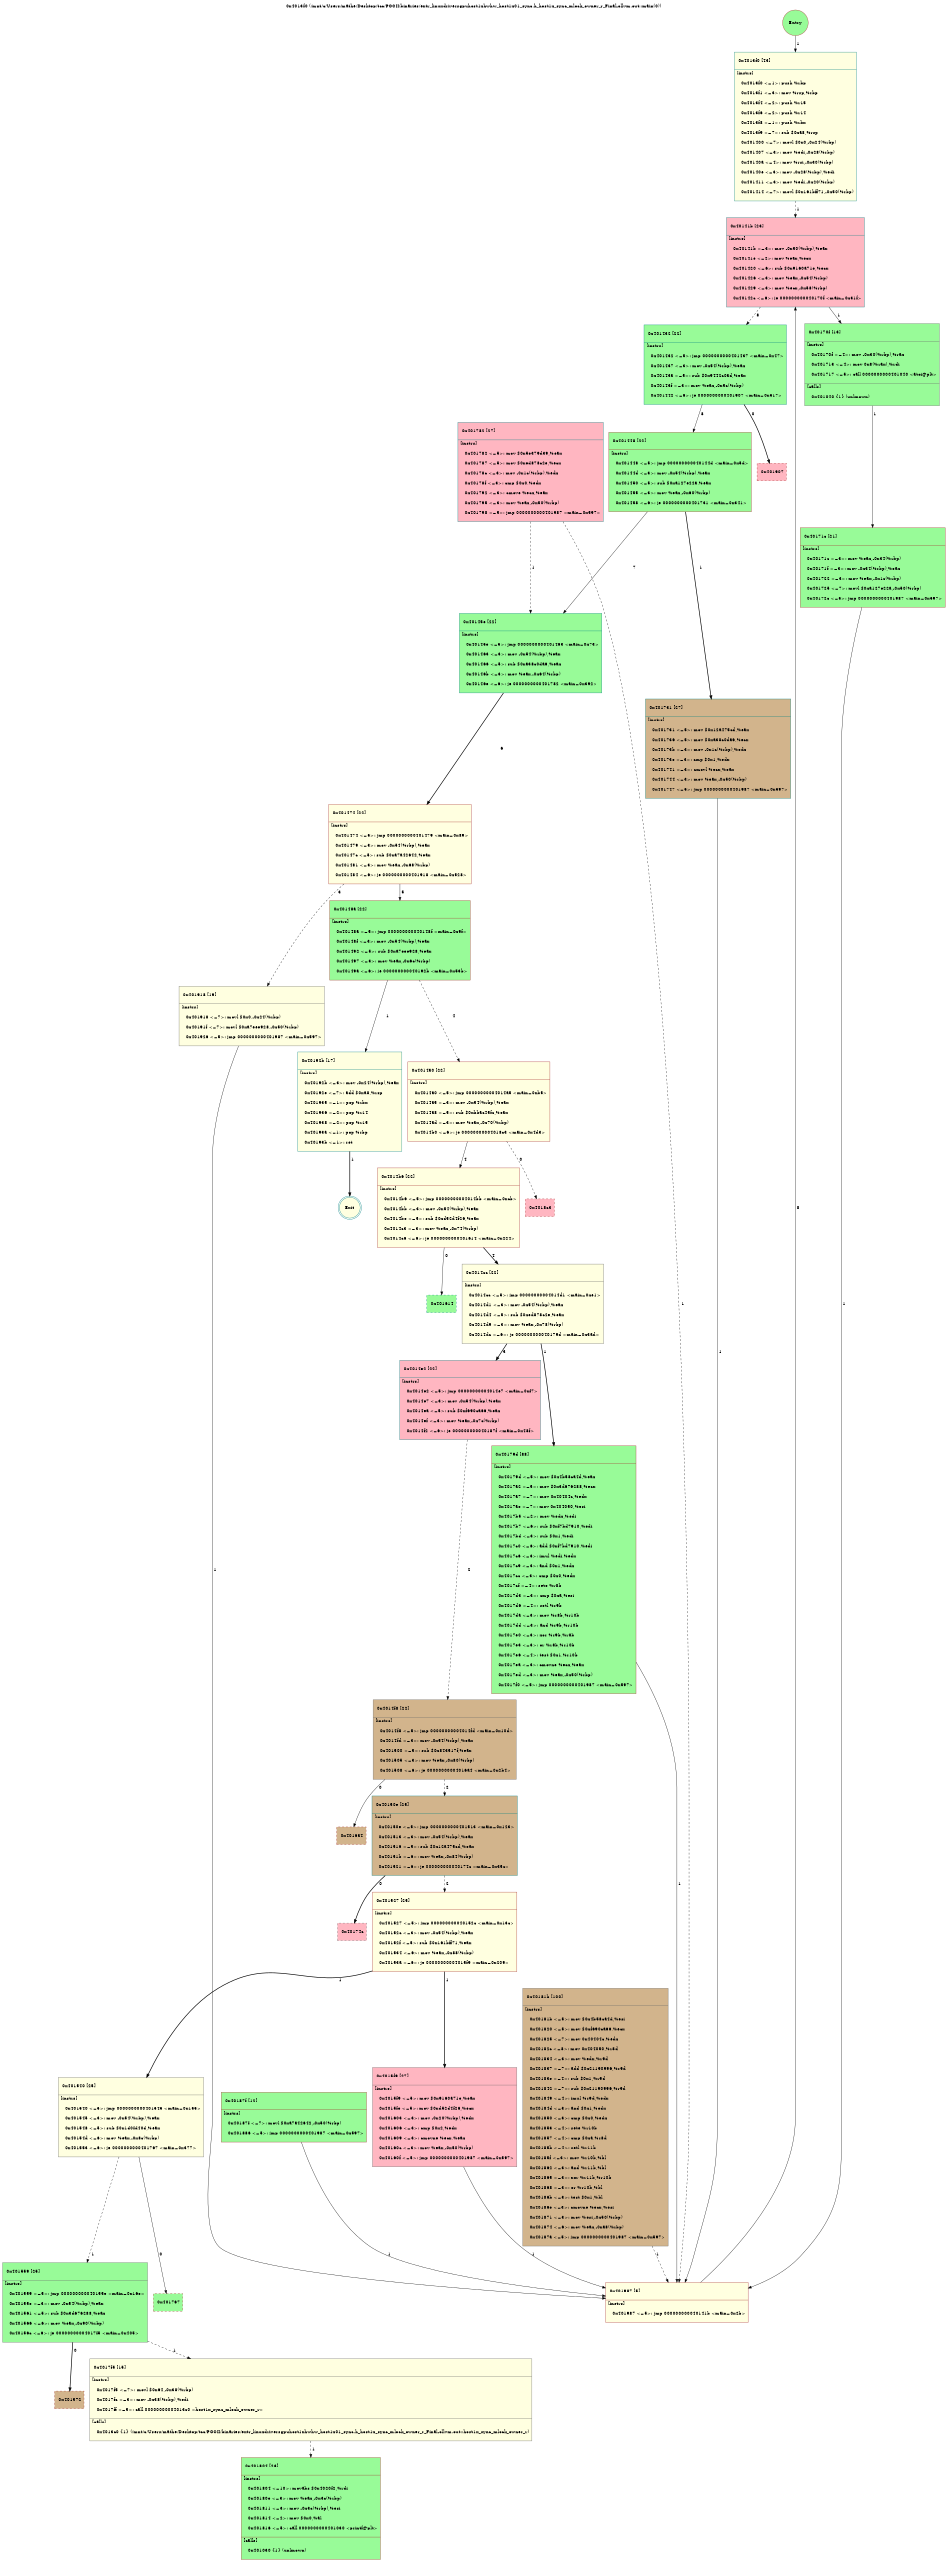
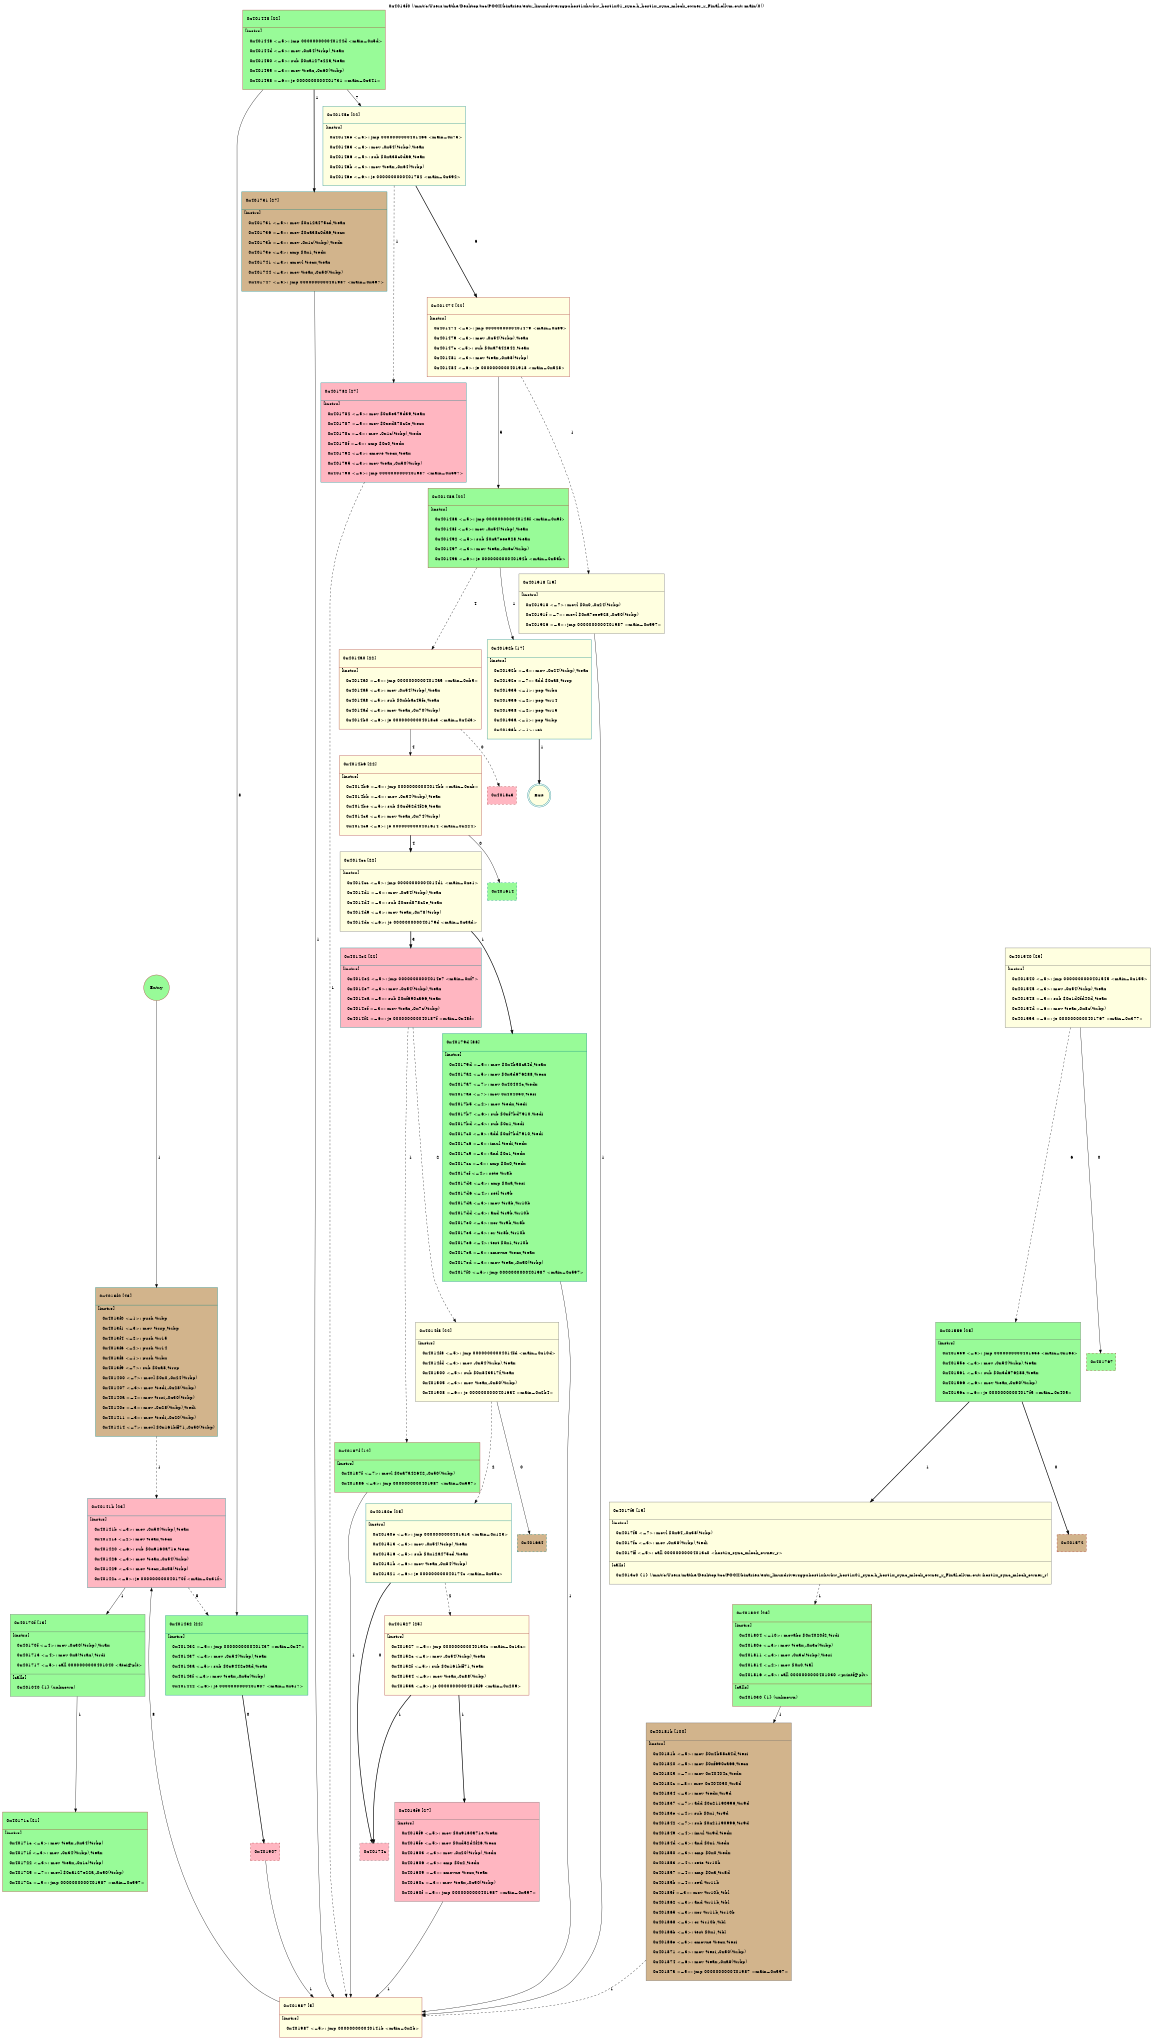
(795, 127) -> (157, 1362)
(698, 417) -> (237, 847)
(531, 566) -> (394, 283)
(531, 653) -> (394, 146)
(339, 892) -> (572, 433)
none -> (405, 1233)
(841, 1466) -> (279, 1931)
(564, 1570) -> (515, 1158)
none -> (778, 1713)
(445, 1740) -> (487, 1362)
(351, 1836) -> (532, 1543)
(445, 1836) -> (439, 1543)
(239, 1978) -> (379, 1764)
(92, 2254) -> (1071, 1158)
(168, 2350) -> (921, 1451)
